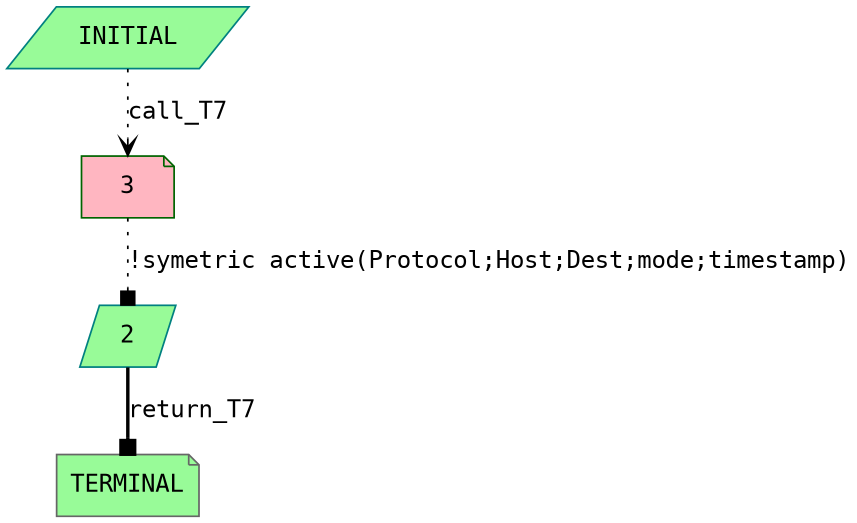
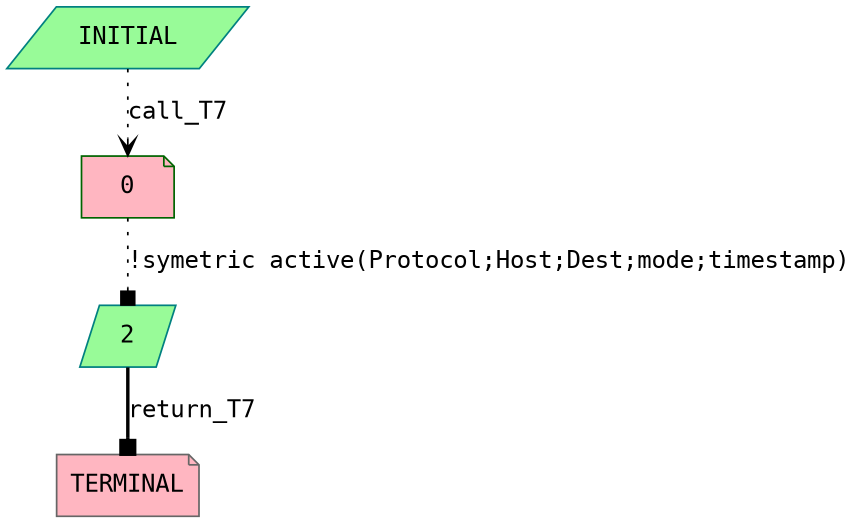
(128, 187) -> (128, 187)
(128, 485) -> (128, 485)
